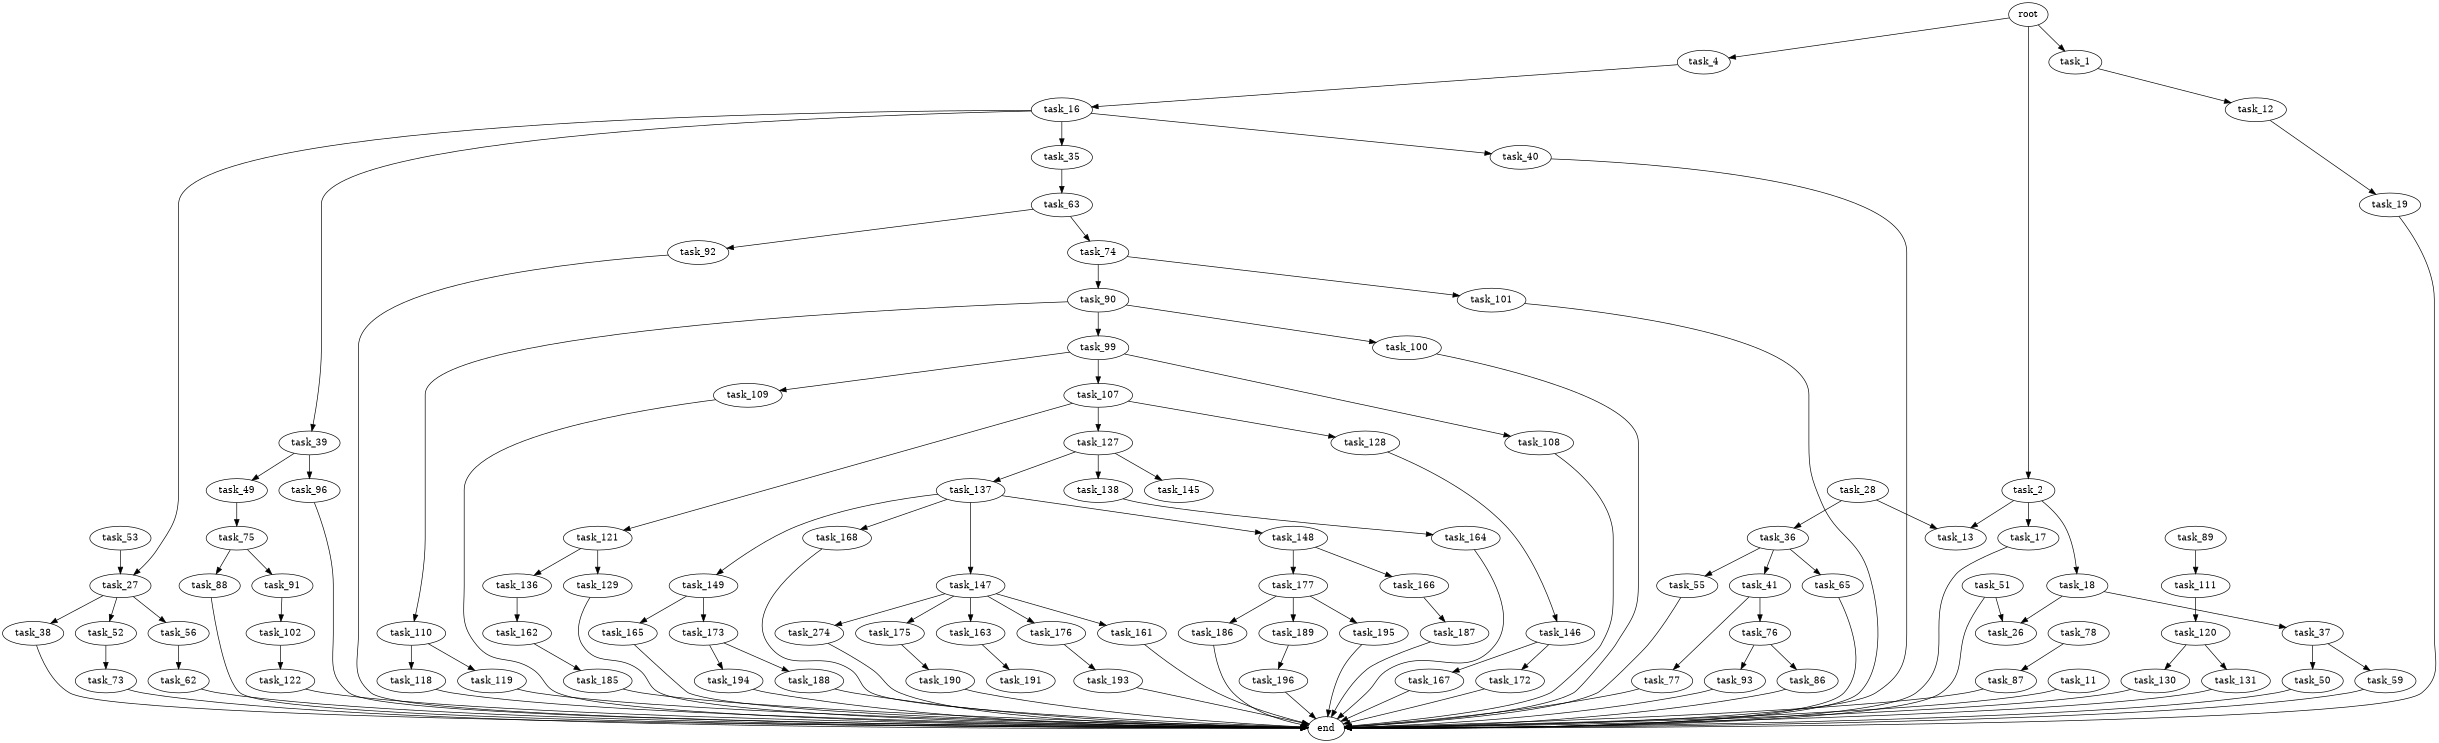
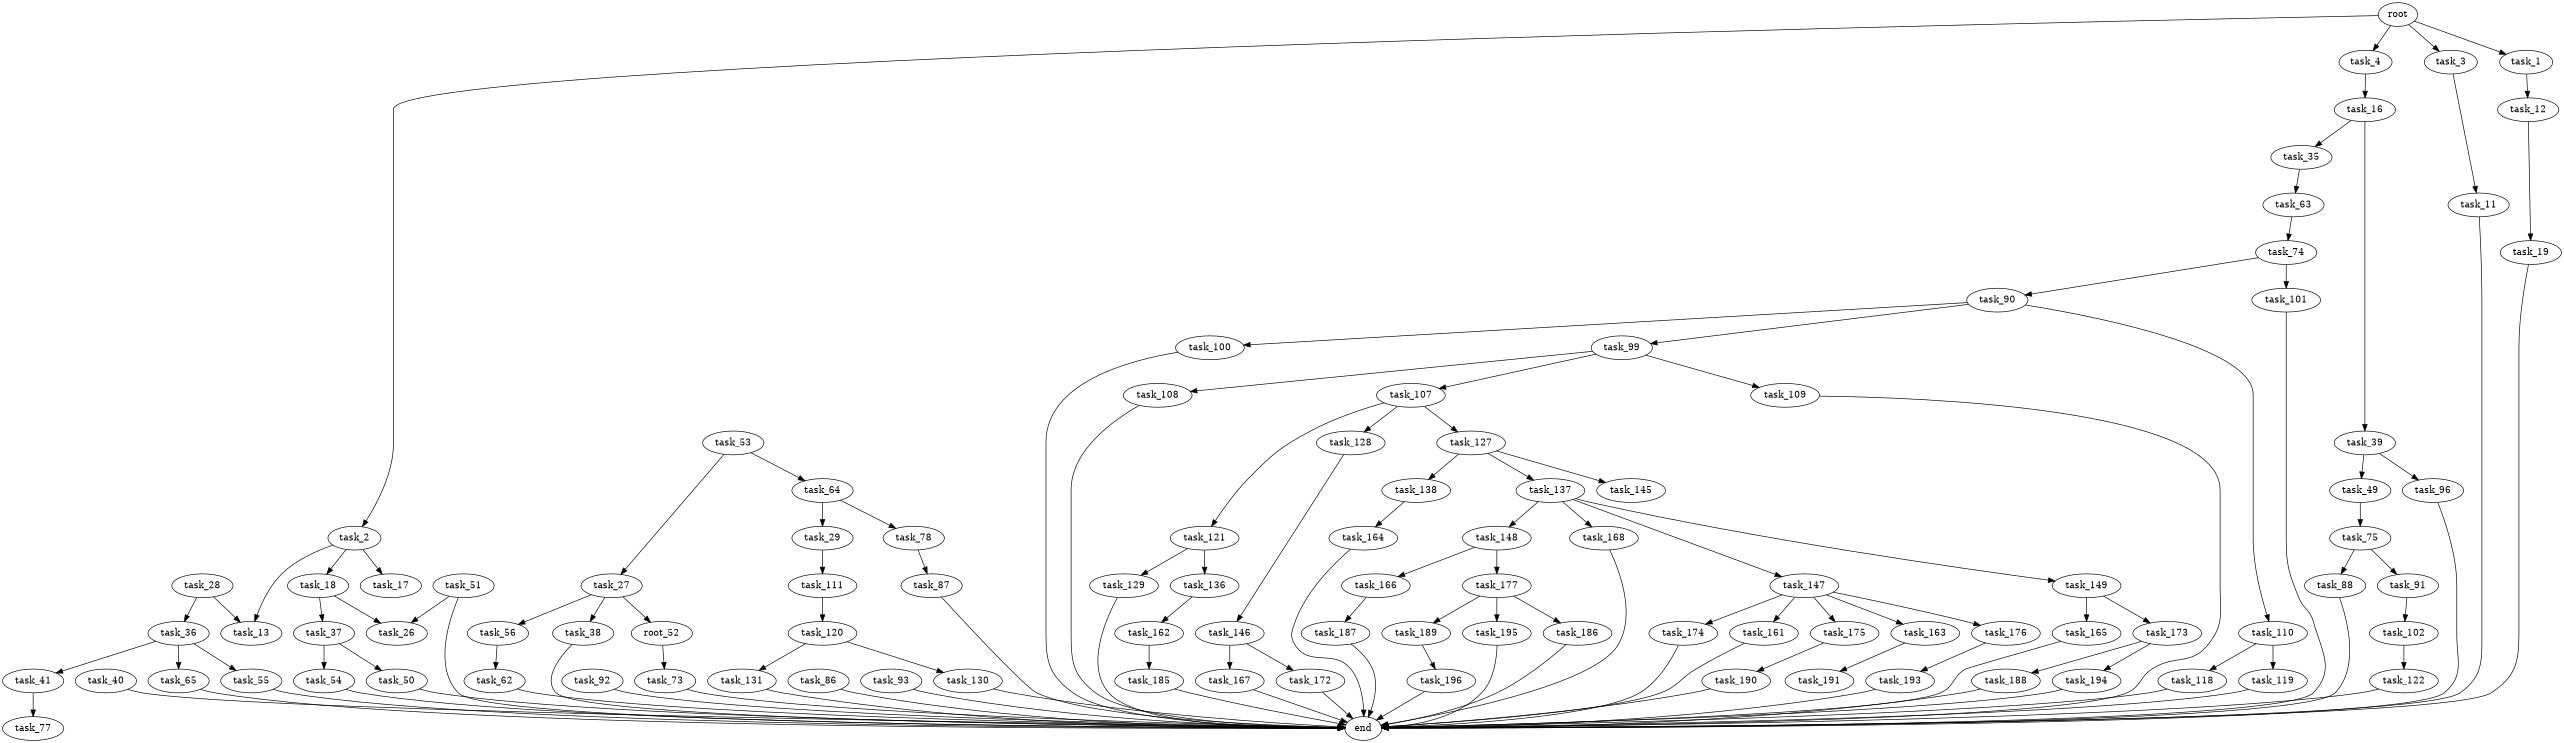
none -> (2451, 62)
(1288, 133) -> none
(408, 136) -> none
(883, 228) -> none
none -> (822, 491)
(2196, 538) -> (822, 538)
(106, 633) -> (662, 633)
(809, 633) -> (1683, 633)
(1760, 633) -> none
(2385, 681) -> (324, 681)
(1916, 693) -> none
(1496, 712) -> none
